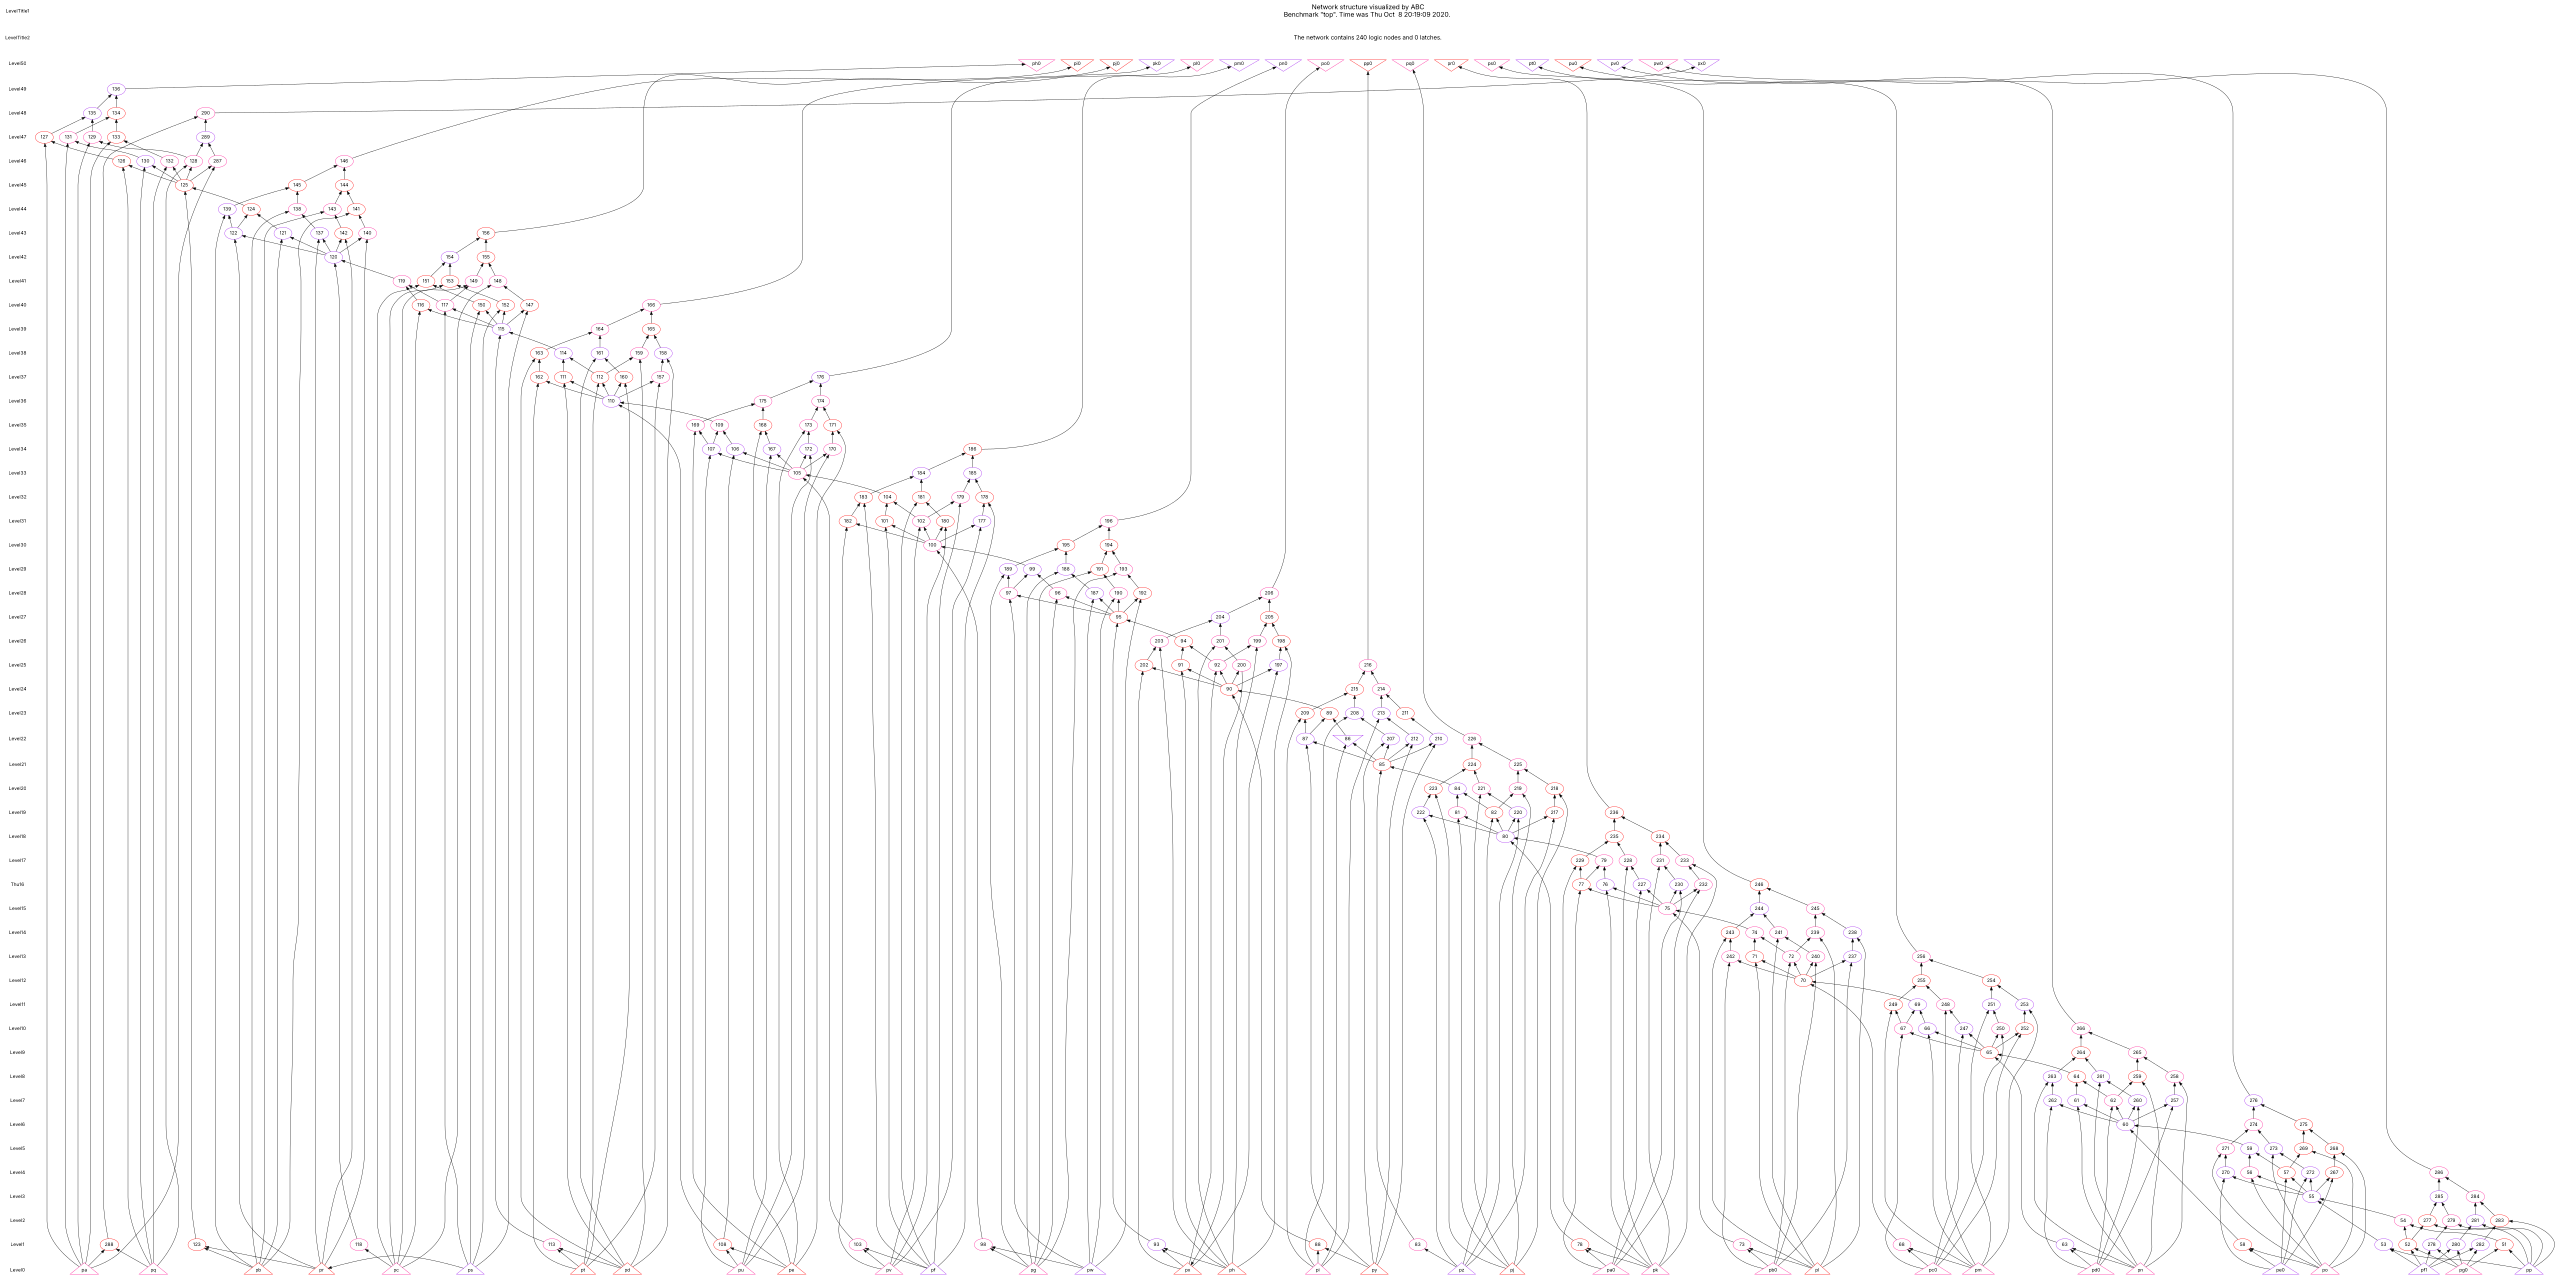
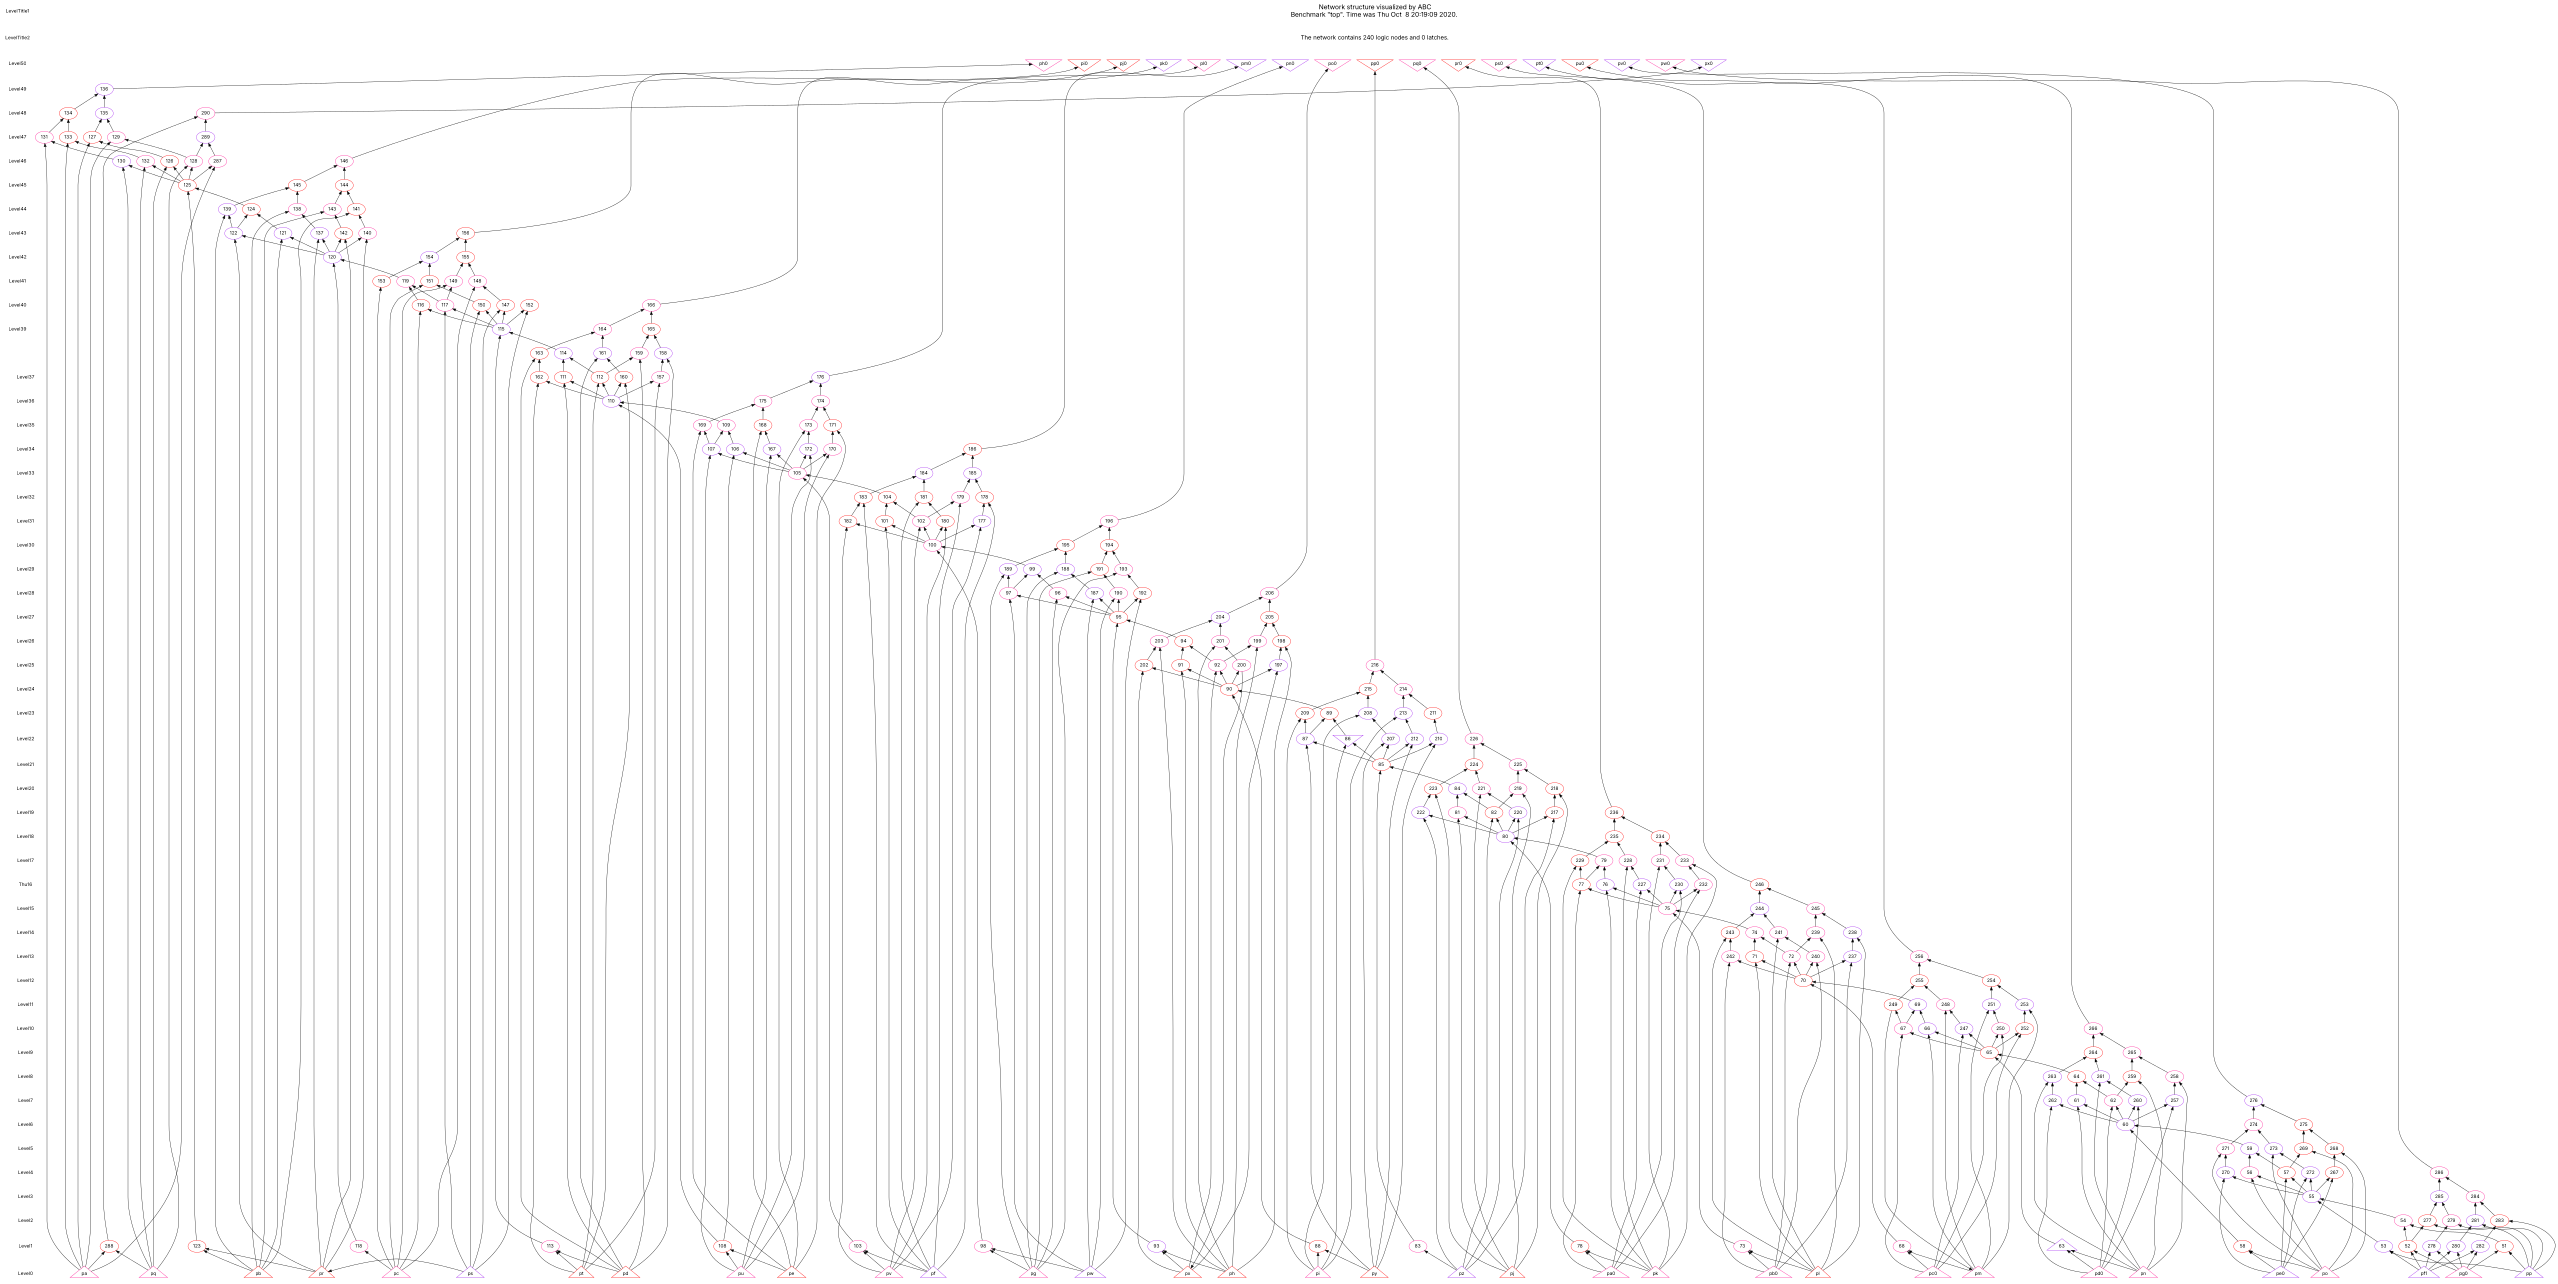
(480, 294) -> none
(18, 353) -> none
(1885, 1162) -> (1885, 1160)
(2065, 1245) -> (2062, 1246)
